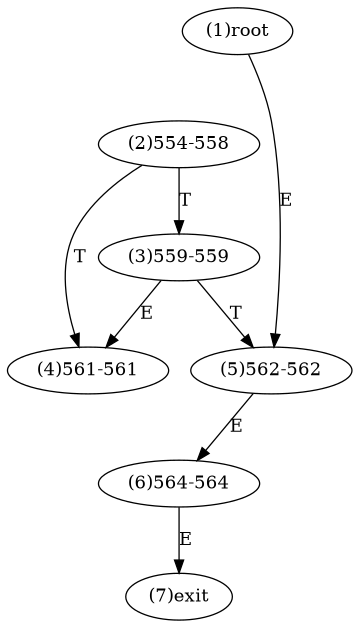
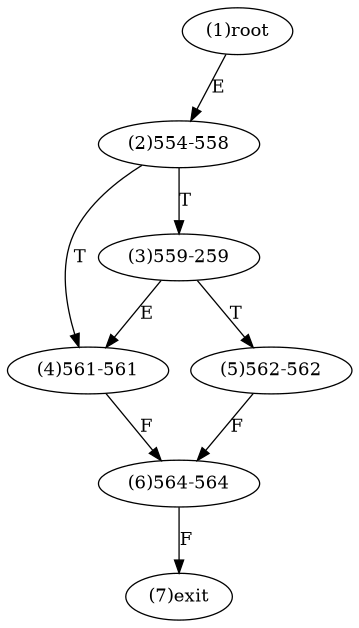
(279, 192) -> (211, 82)
(179, 257) -> (179, 257)
none -> (129, 422)
(237, 427) -> (237, 427)
(186, 540) -> (186, 540)
